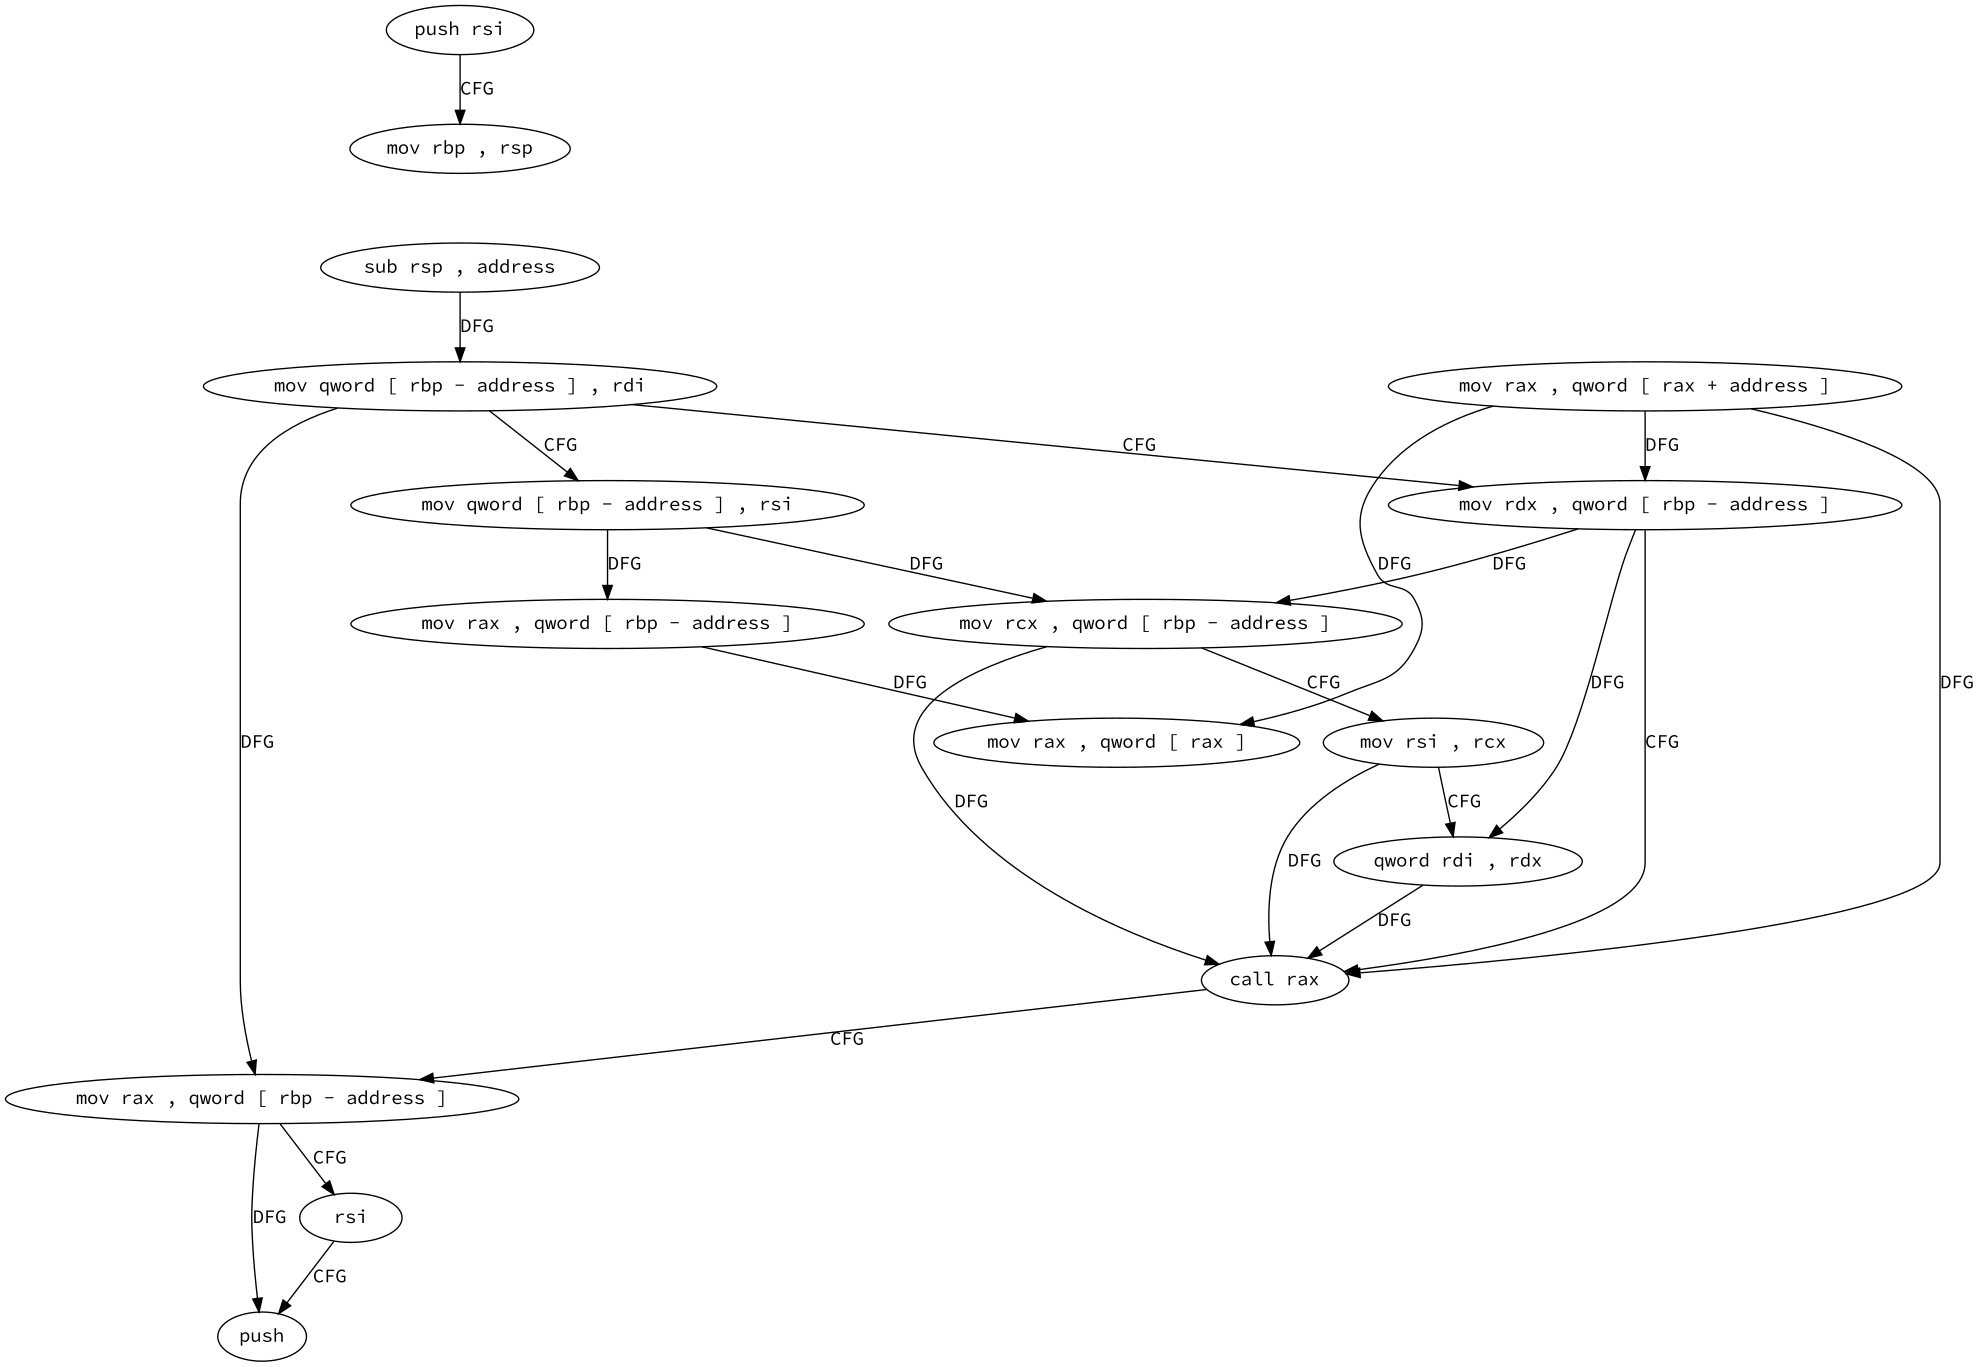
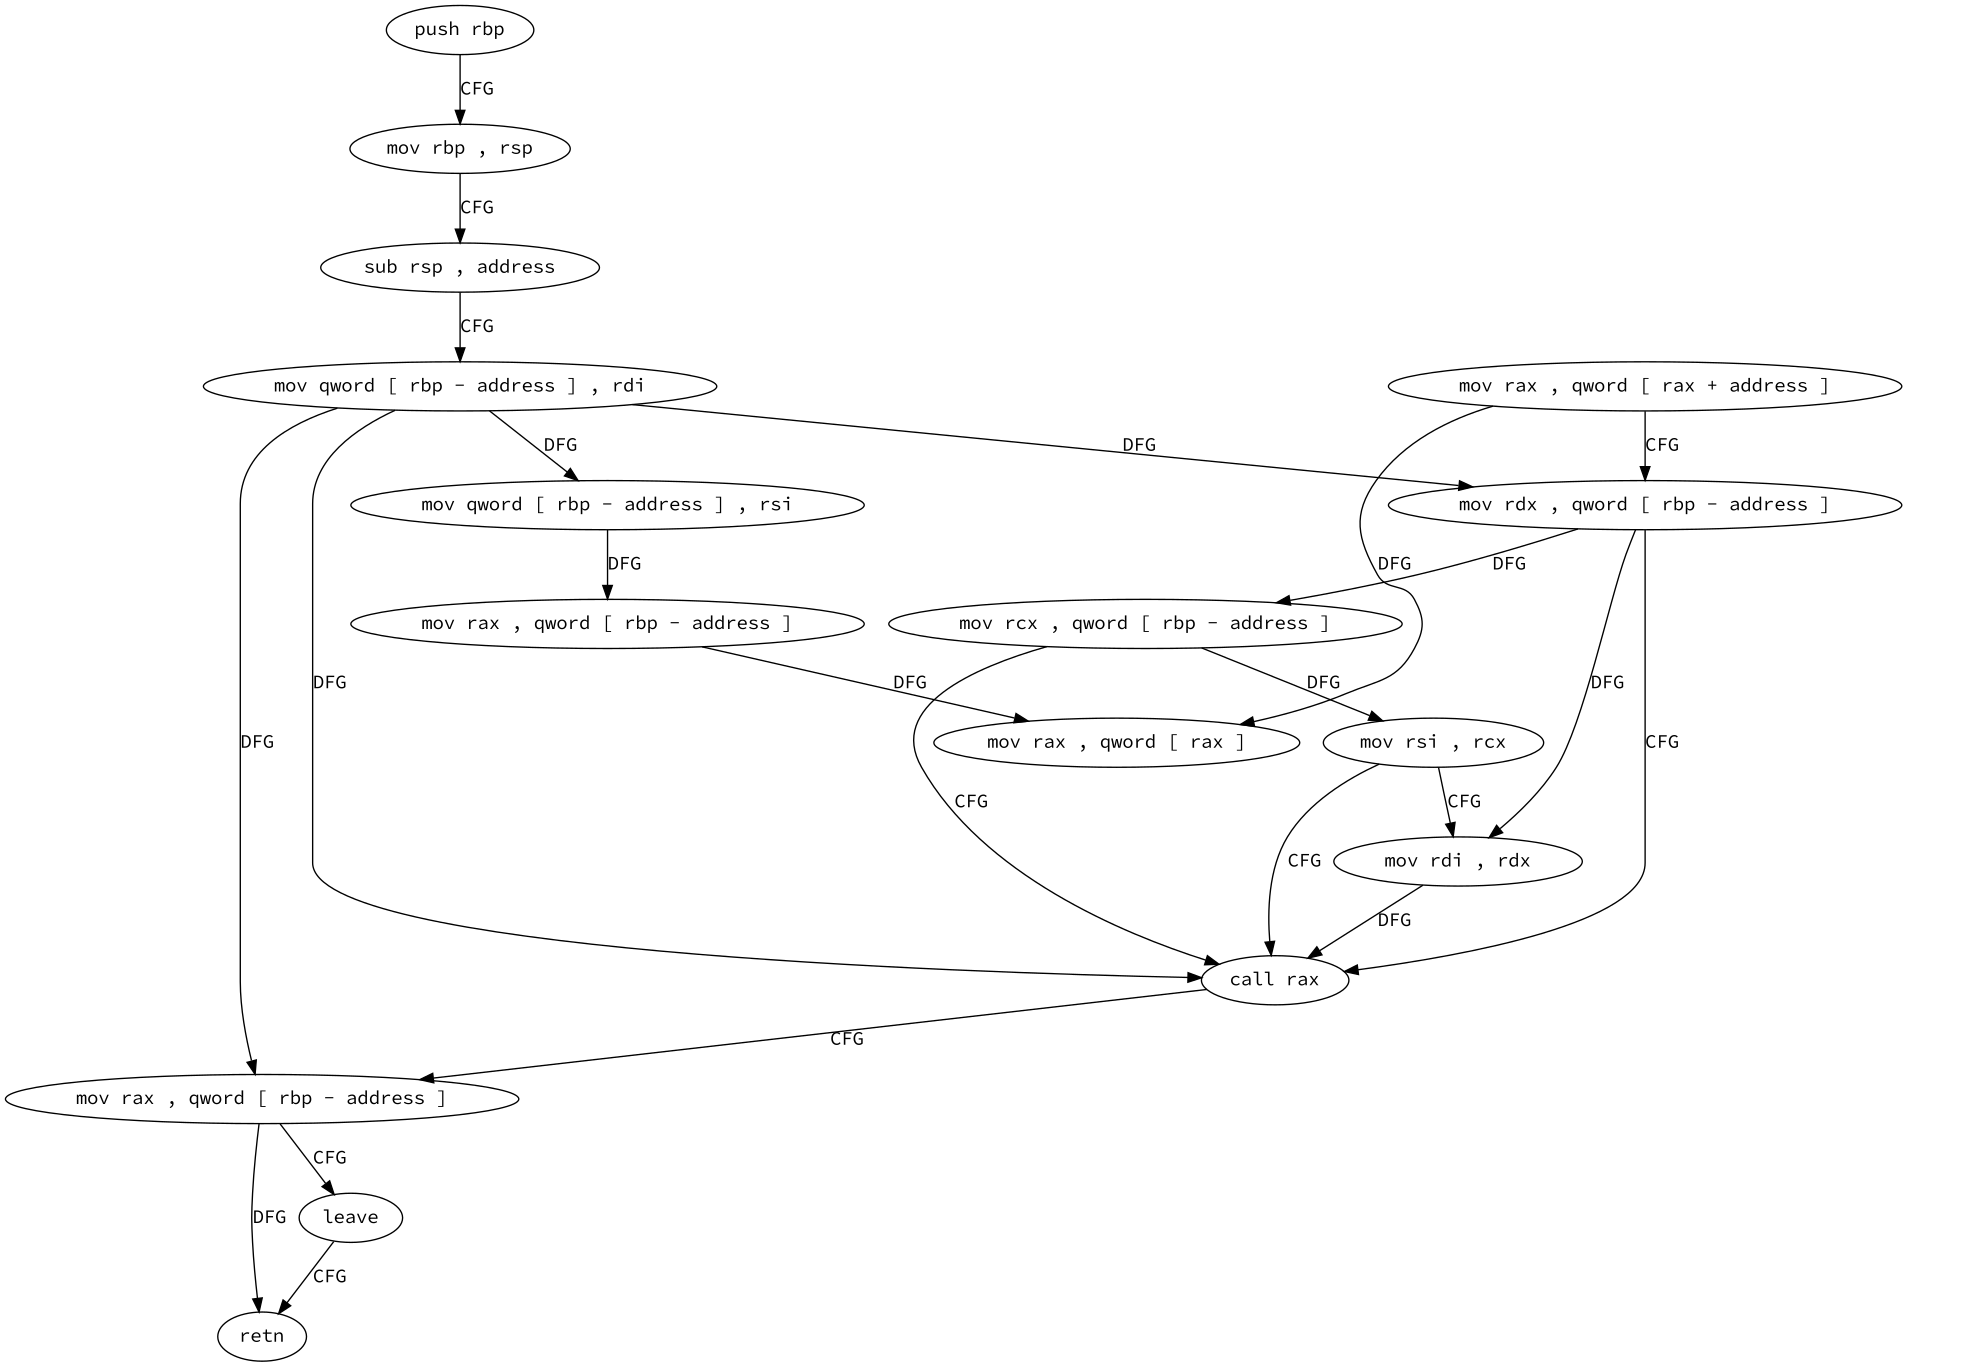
(460, 30) -> (460, 30)
none -> (460, 201)
(477, 327) -> (477, 327)
(560, 446) -> (560, 446)
(1139, 446) -> (1139, 446)
(1662, 446) -> (1662, 446)
(870, 563) -> none
(1324, 683) -> (1324, 683)
(971, 802) -> (971, 802)
(1305, 861) -> (1305, 861)
(1458, 861) -> (1458, 861)
(1934, 870) -> (497, 931)
(351, 1218) -> (351, 1218)
(262, 1337) -> (262, 1337)
